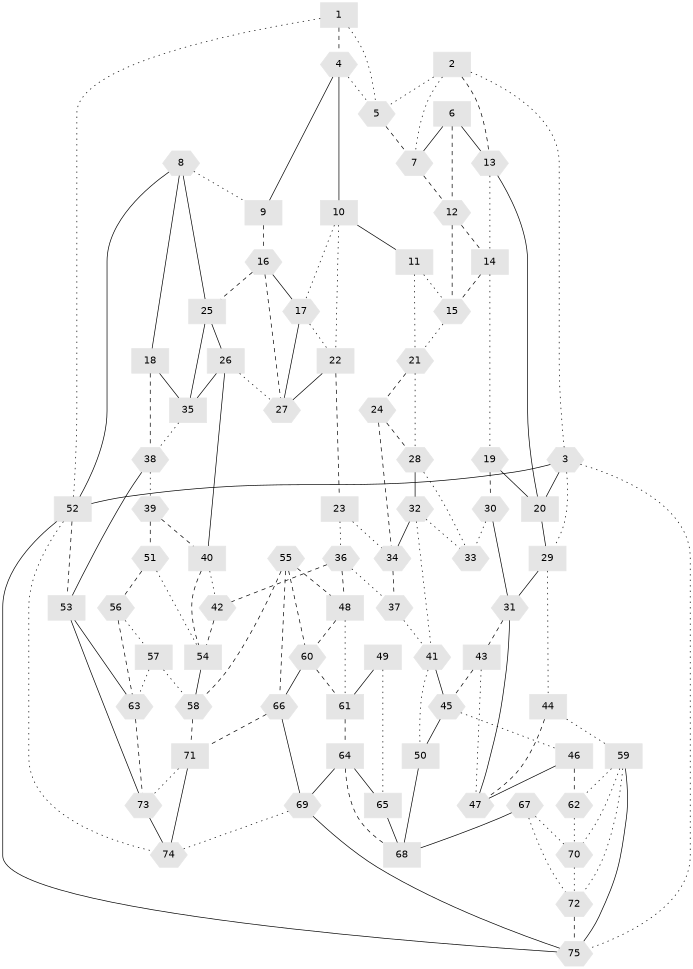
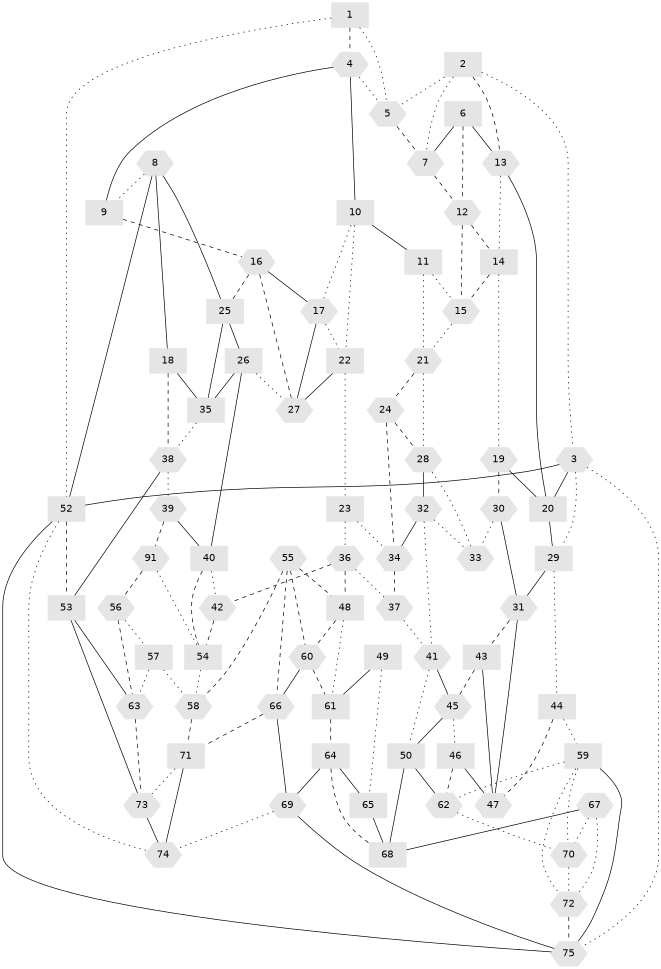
(338, 435) -> (345, 435)
(177, 533) -> (188, 533)
(150, 558) -> (151, 558)
(198, 682) -> (198, 682)
(479, 731) -> (487, 731)
none -> (425, 781)
